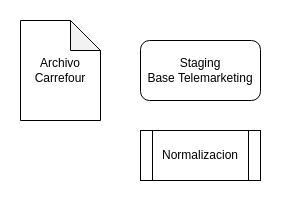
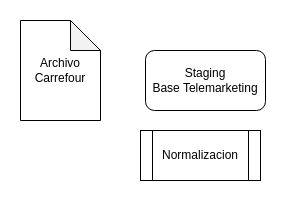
(201, 71) -> (206, 81)
